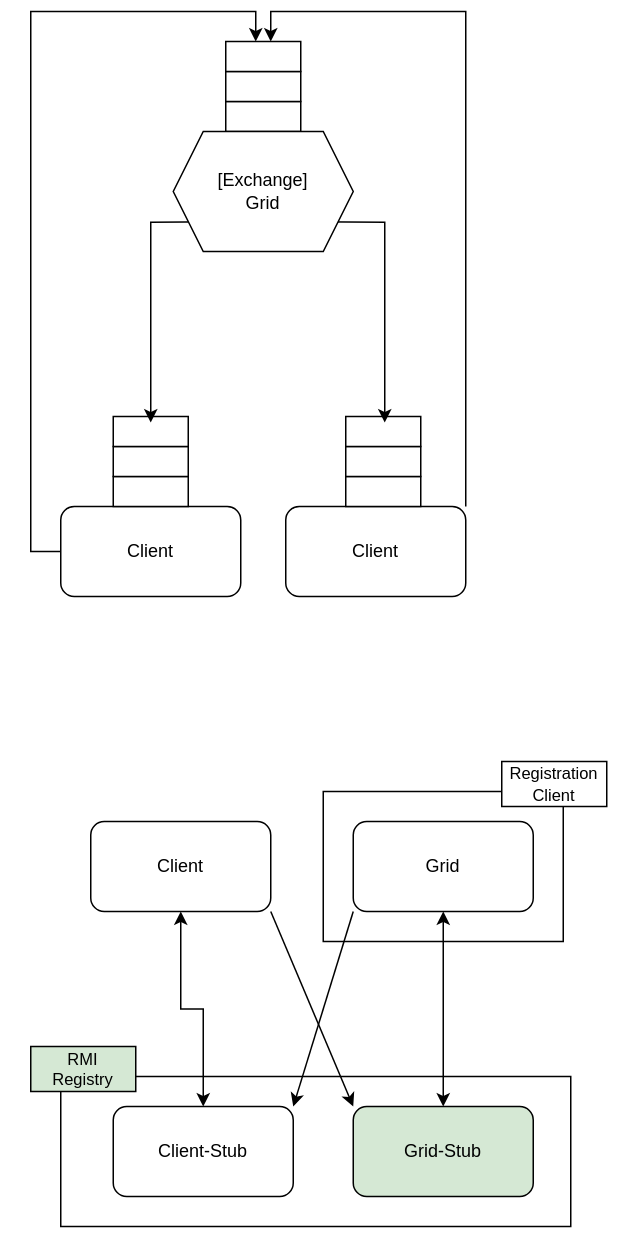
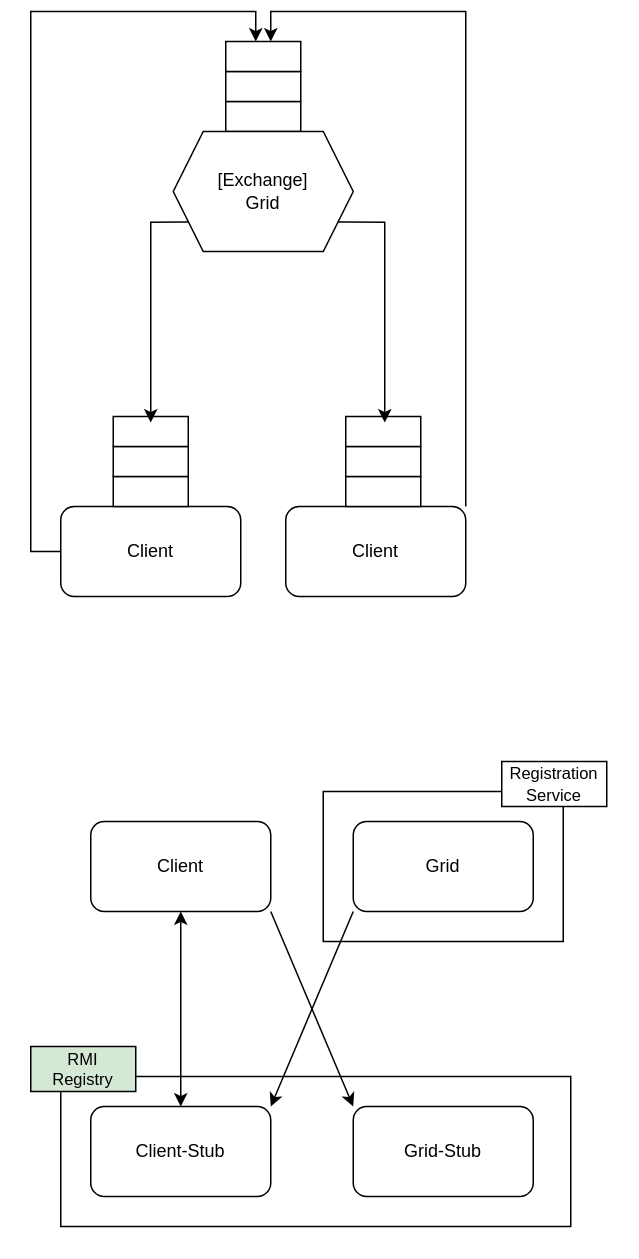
(554, 784) -> (554, 784)
(443, 1009) -> none
(203, 1151) -> (181, 1151)
(443, 1151) -> (443, 1151)
